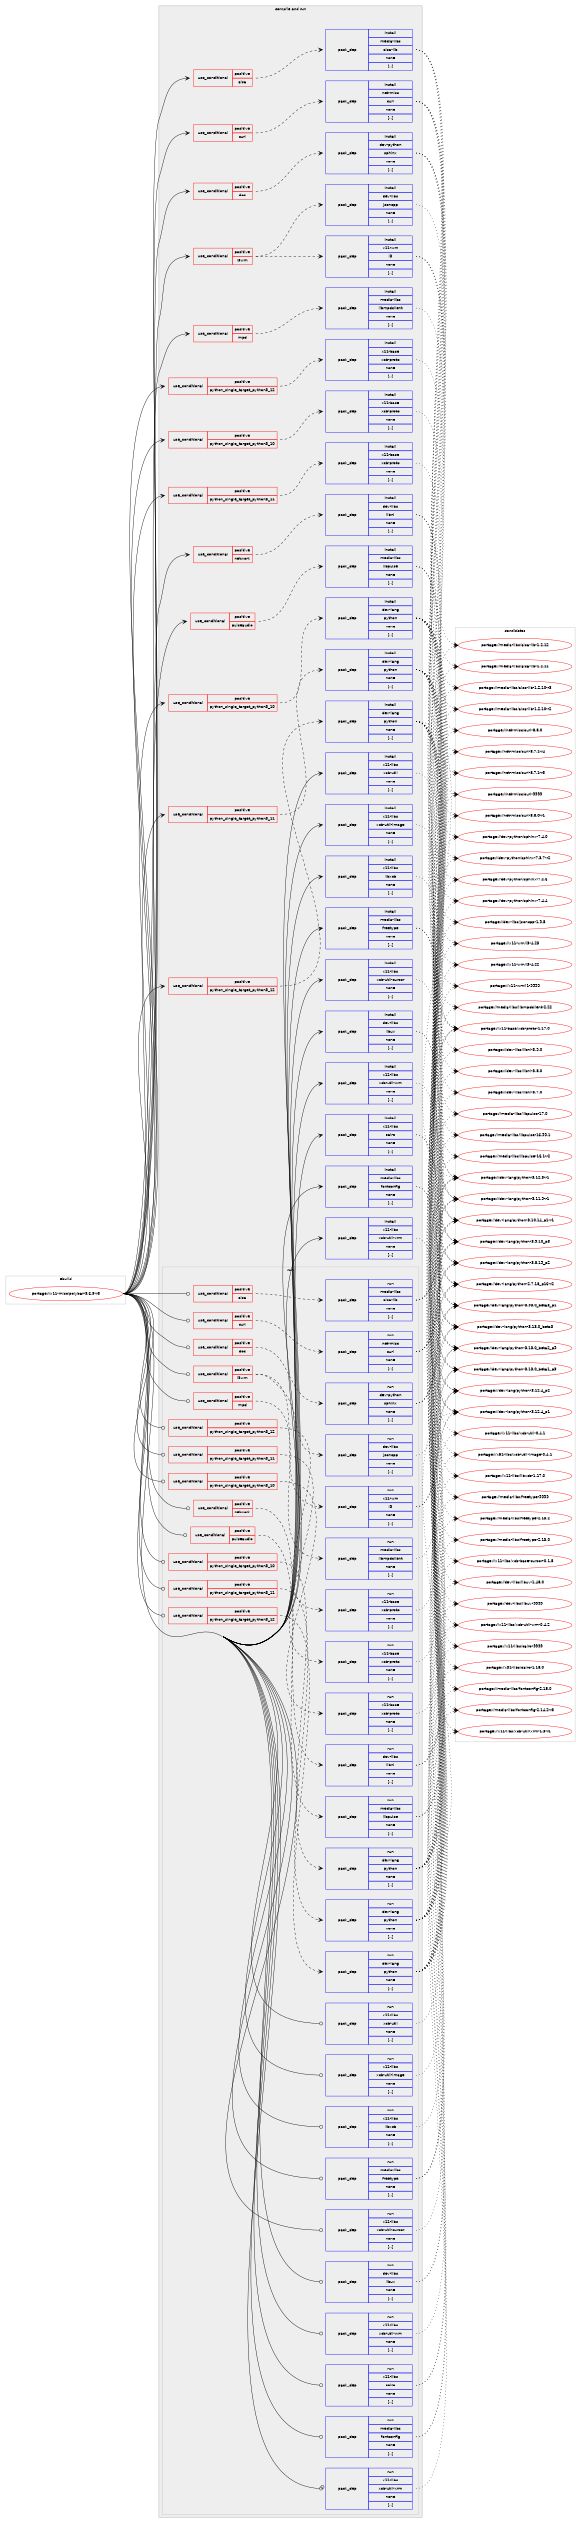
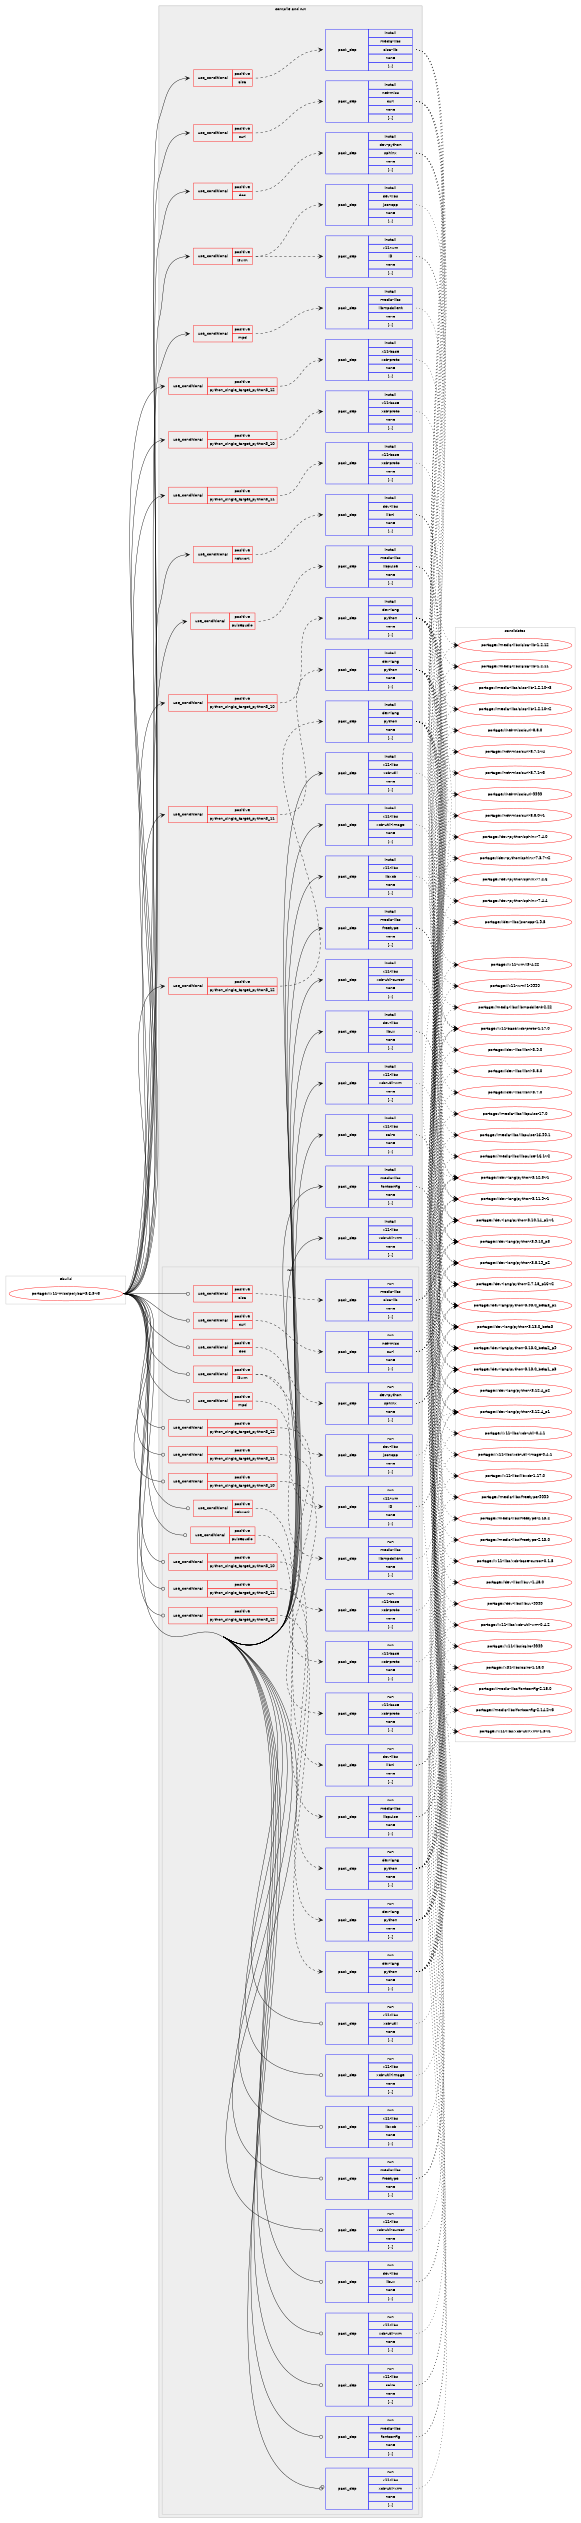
(515, 944) -> none
(515, 1455) -> (515, 1455)
